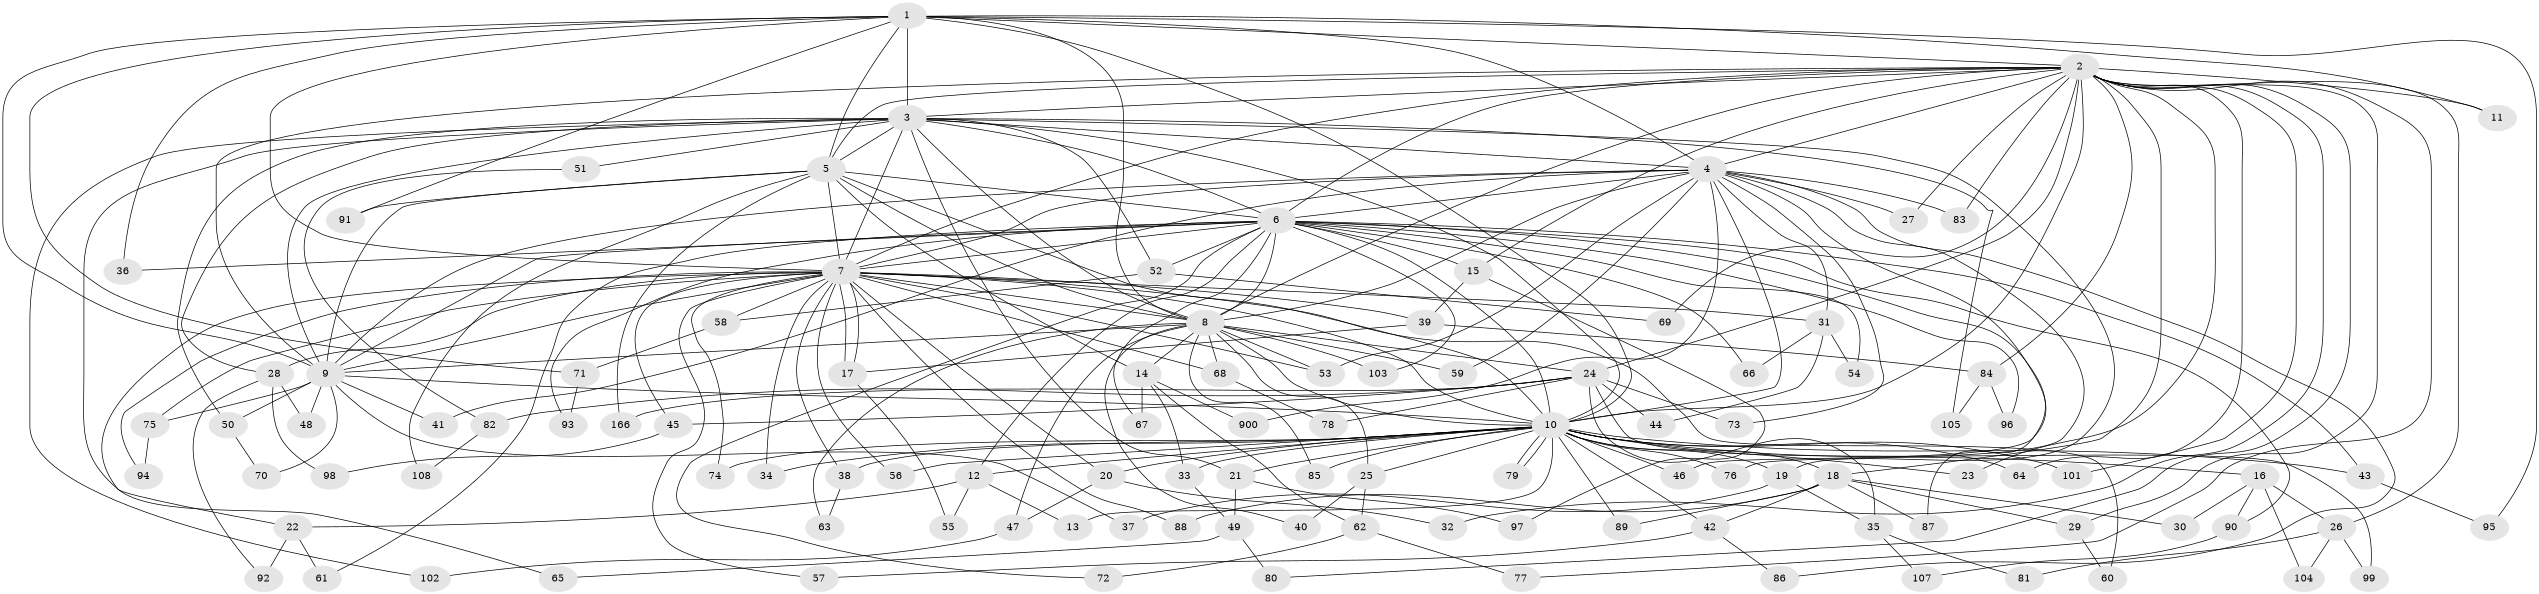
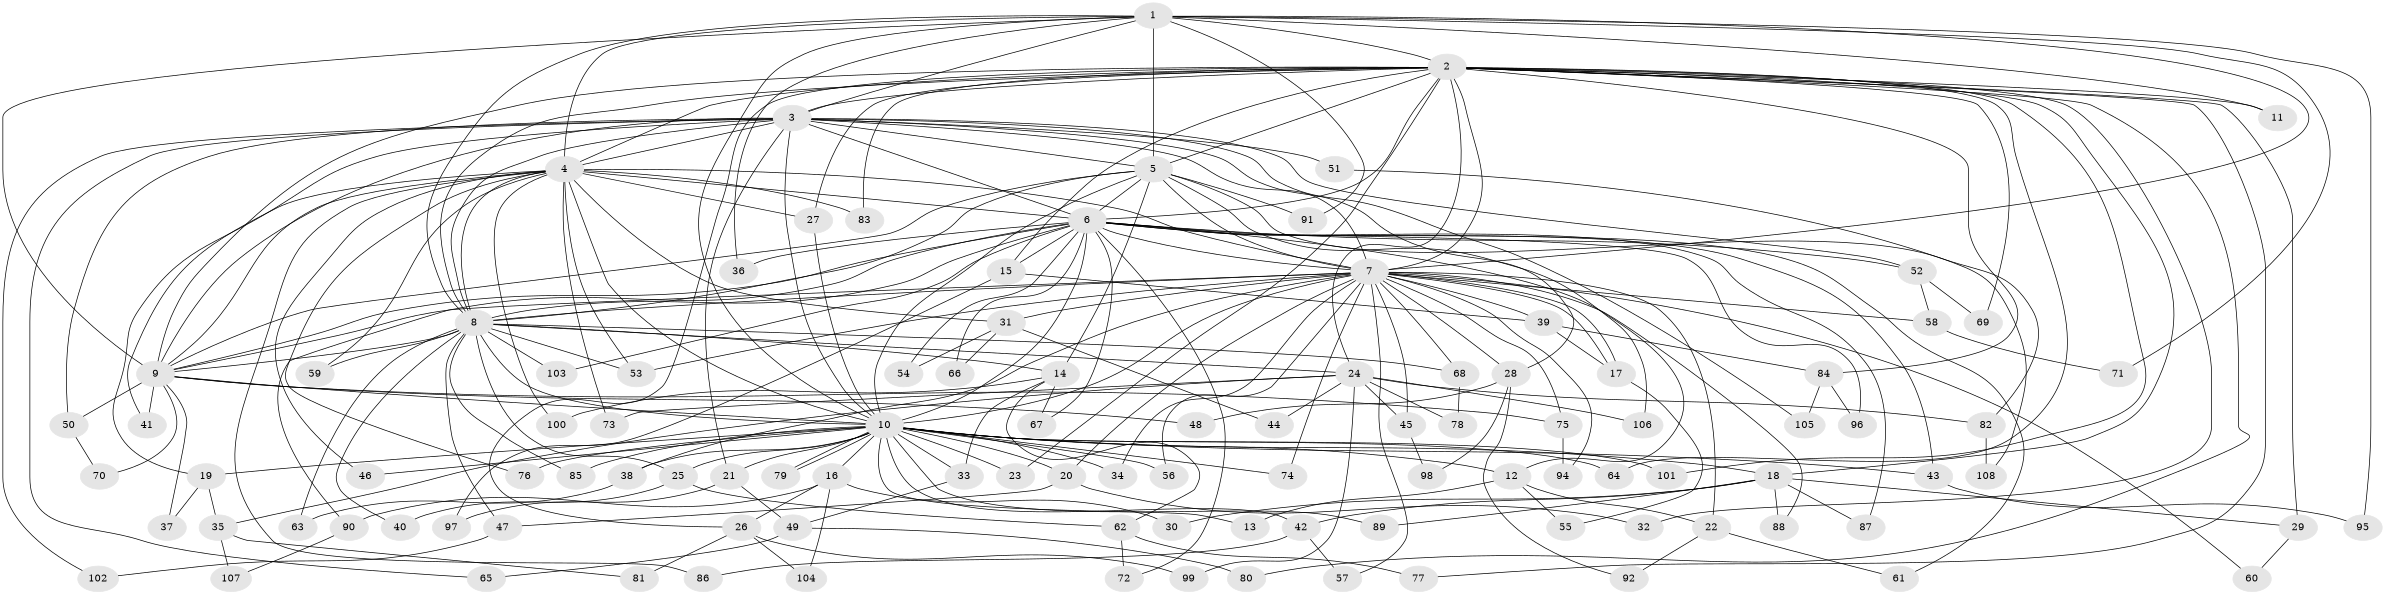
(1930, 360) -> (833, 328)
(568, 425) -> none
(621, 425) -> (1643, 425)
(1249, 425) -> (557, 425)
